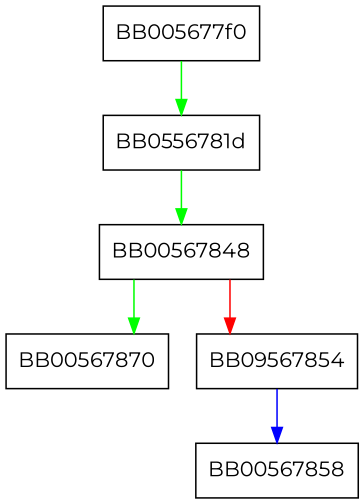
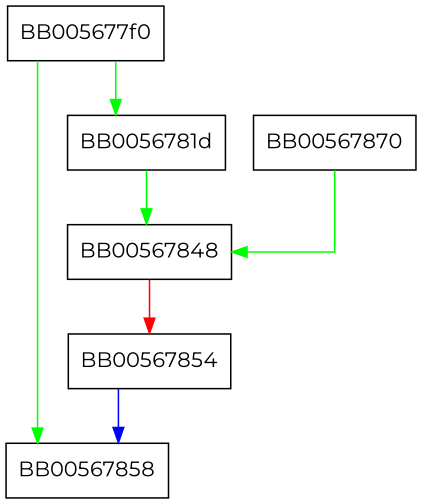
(181, 143) -> (146, 143)
none -> (38, 244)
(134, 299) -> (332, 252)
(277, 361) -> (150, 361)
